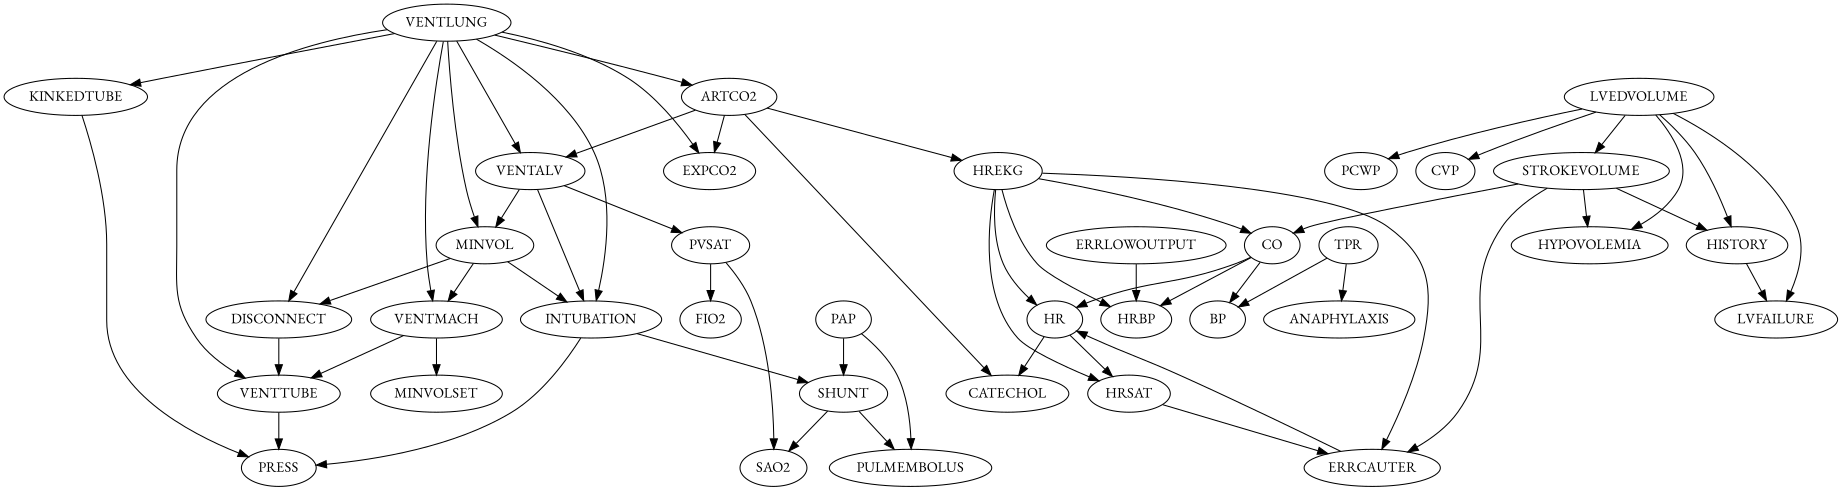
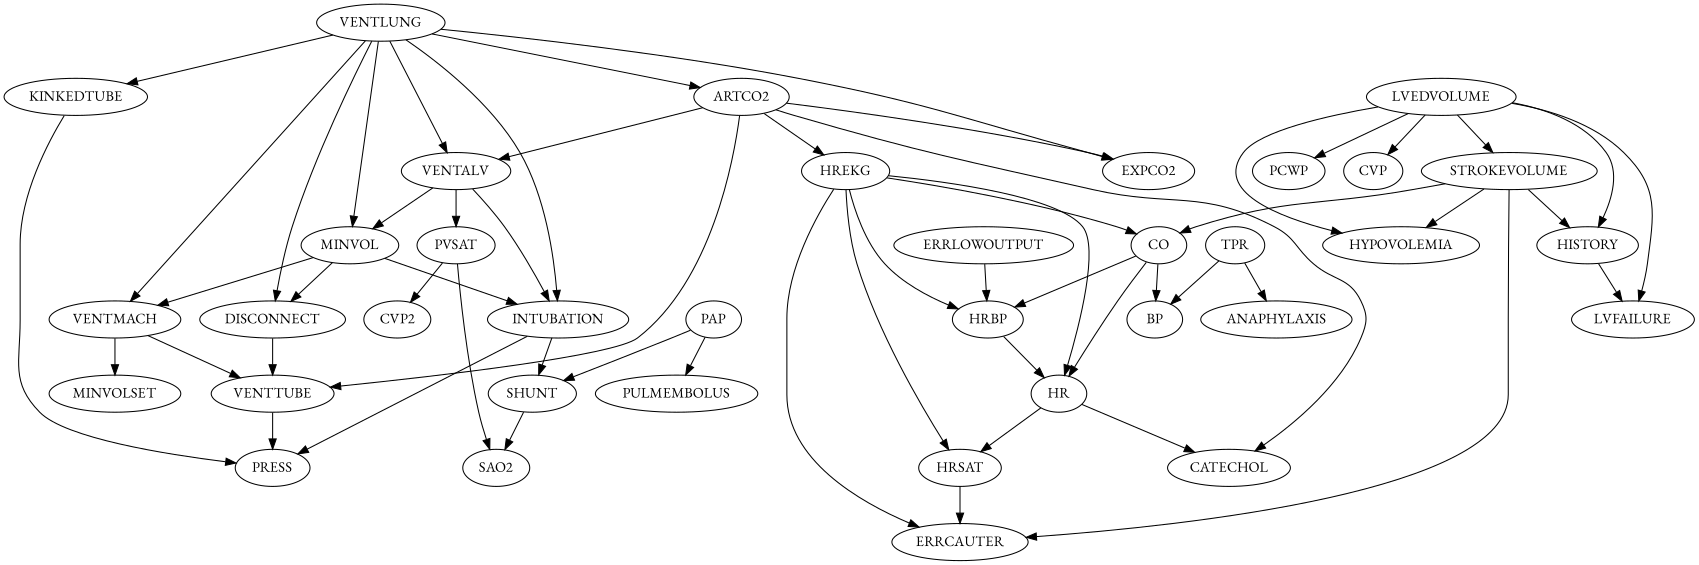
(181, 146) -> (614, 347)
(711, 319) -> (397, 319)
(1215, 391) -> (1020, 353)
(873, 426) -> none
